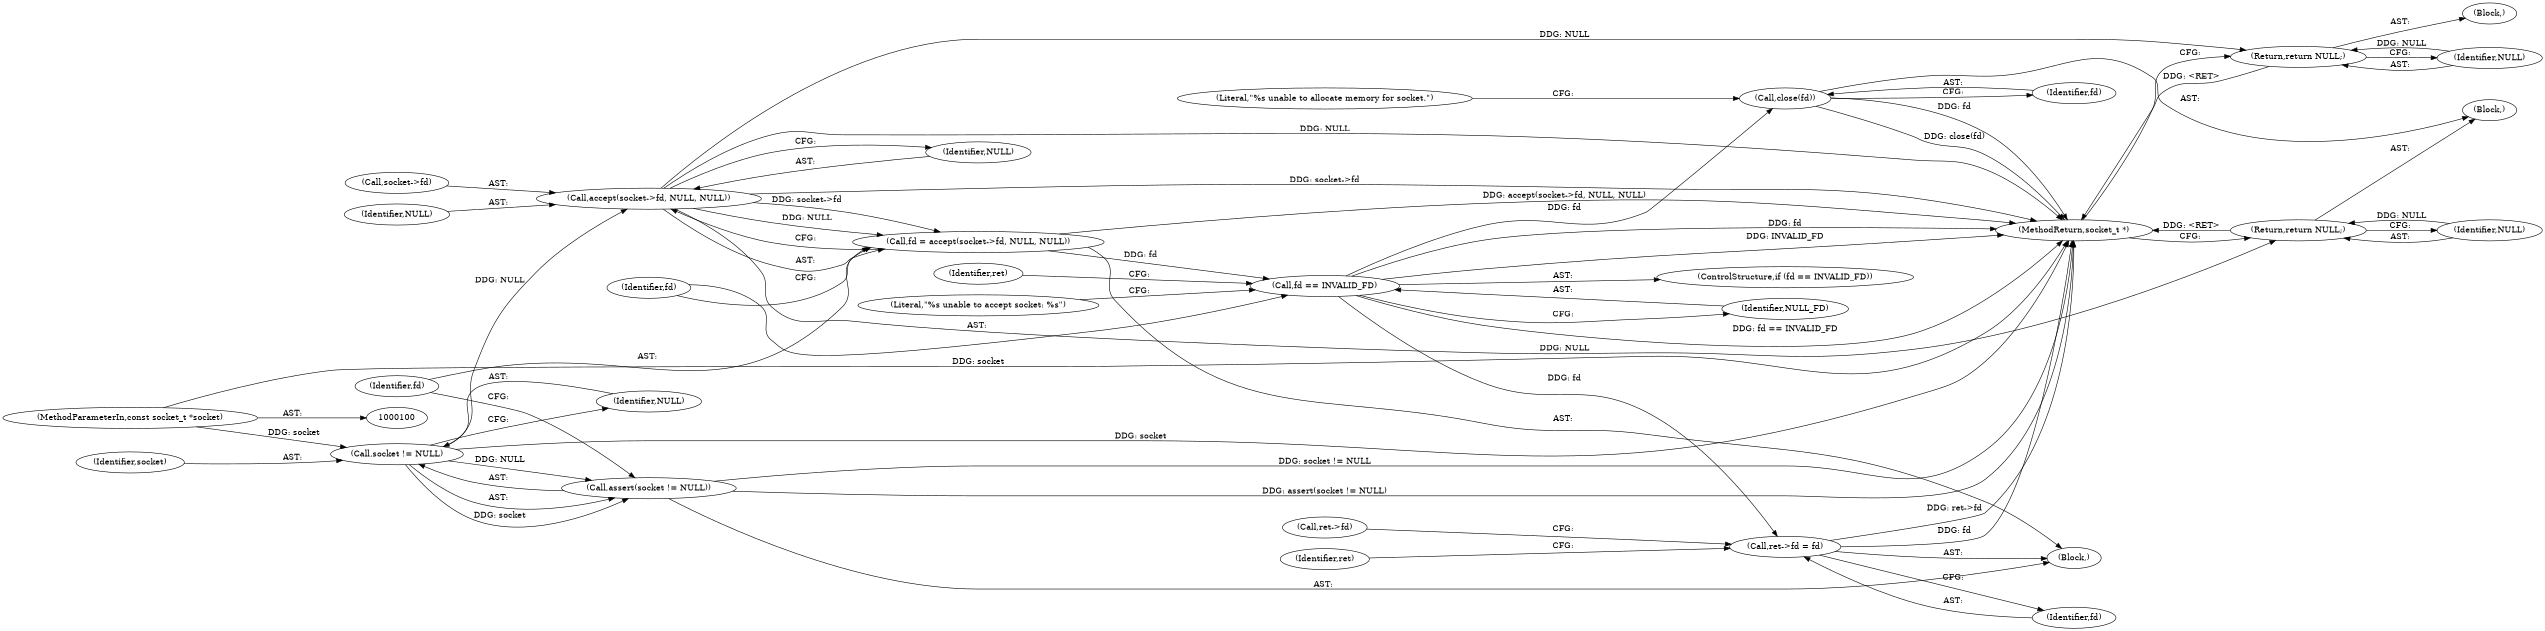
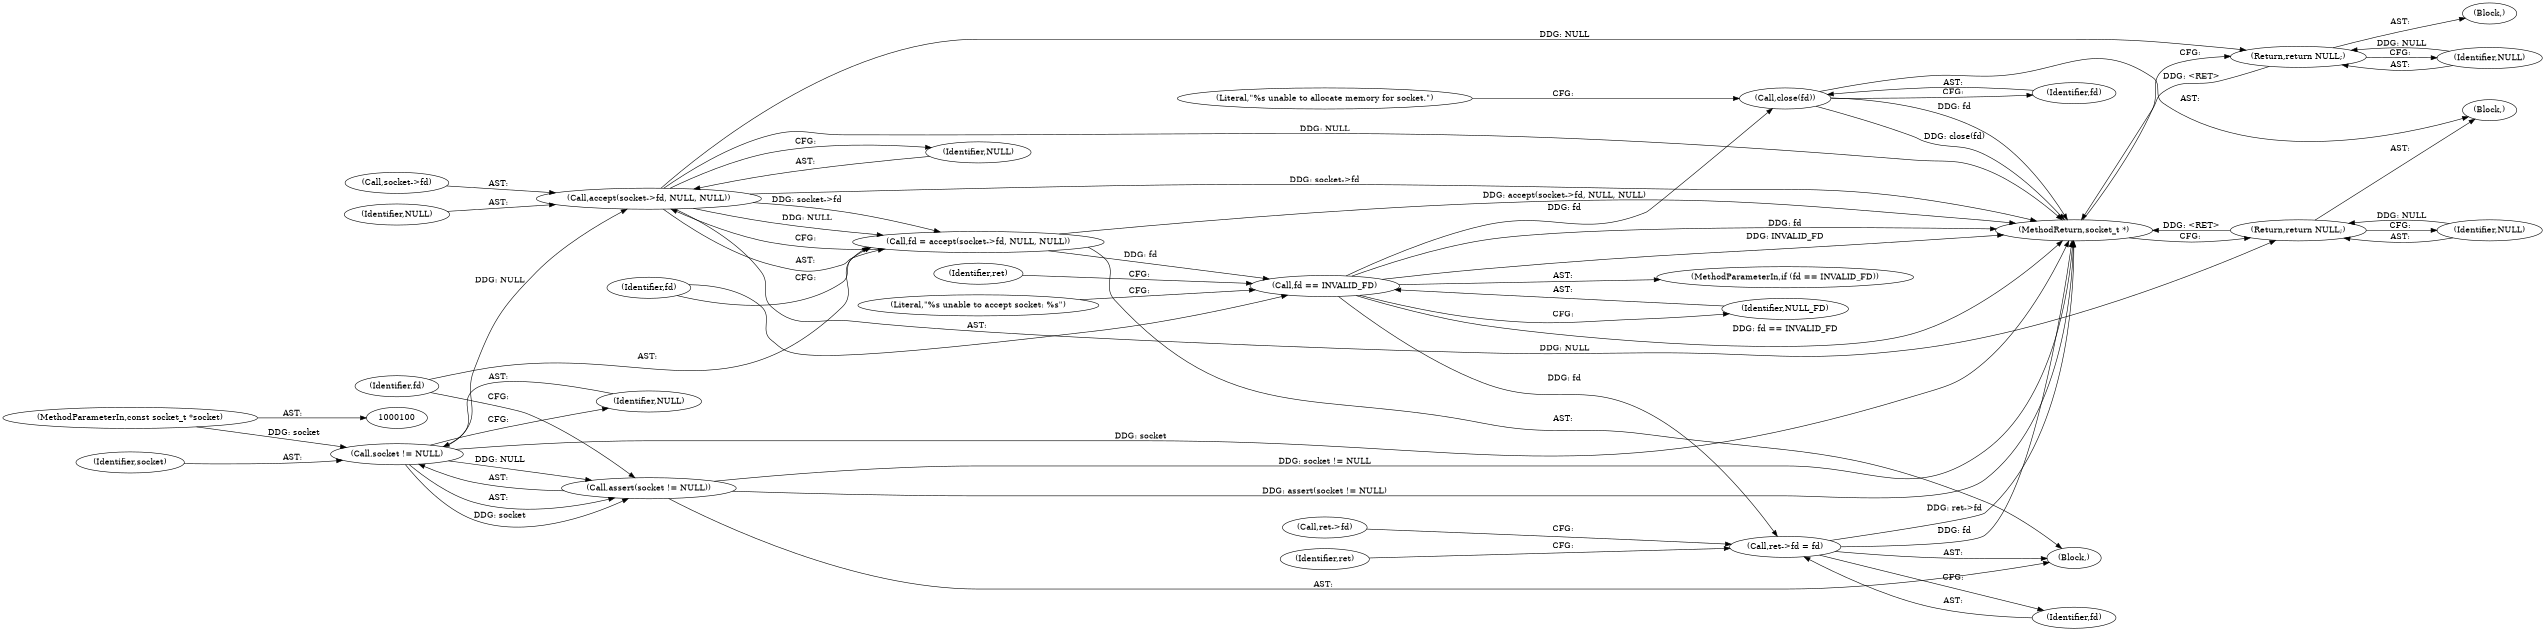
(1785, 277) -> (1785, 277)
(1136, 366) -> none
